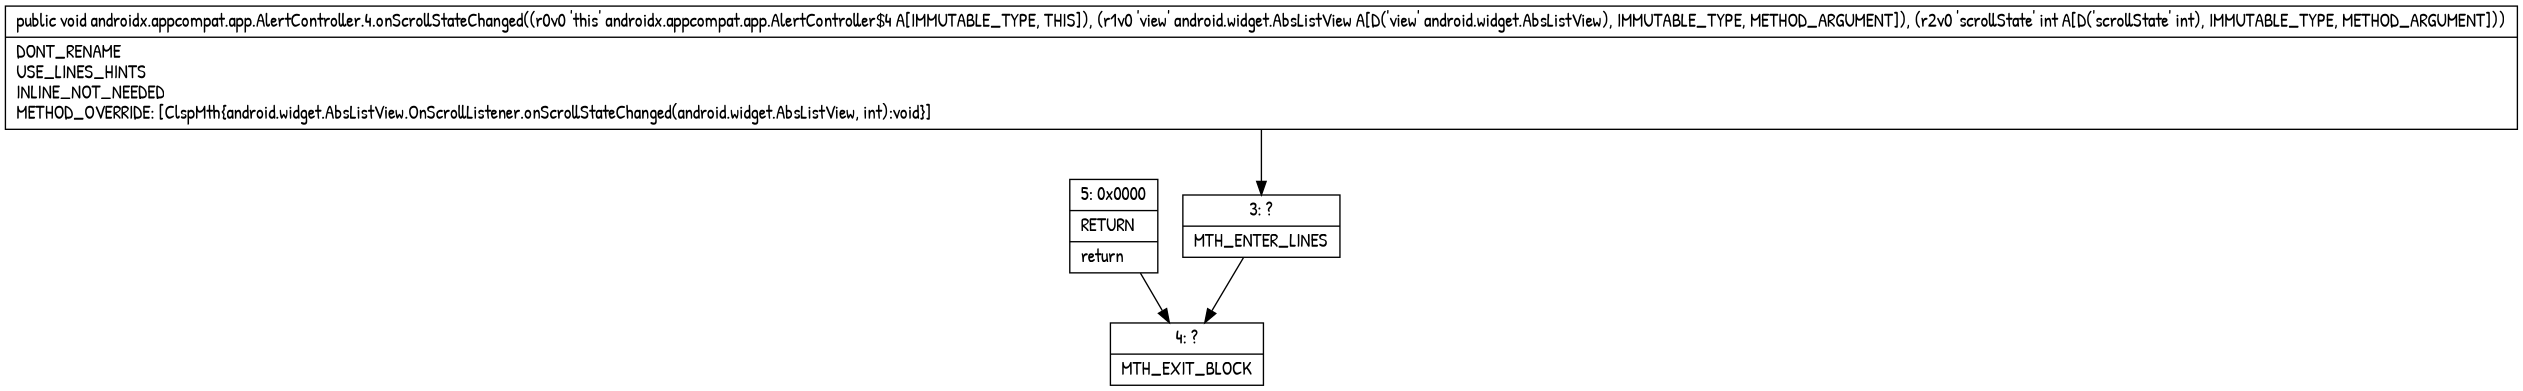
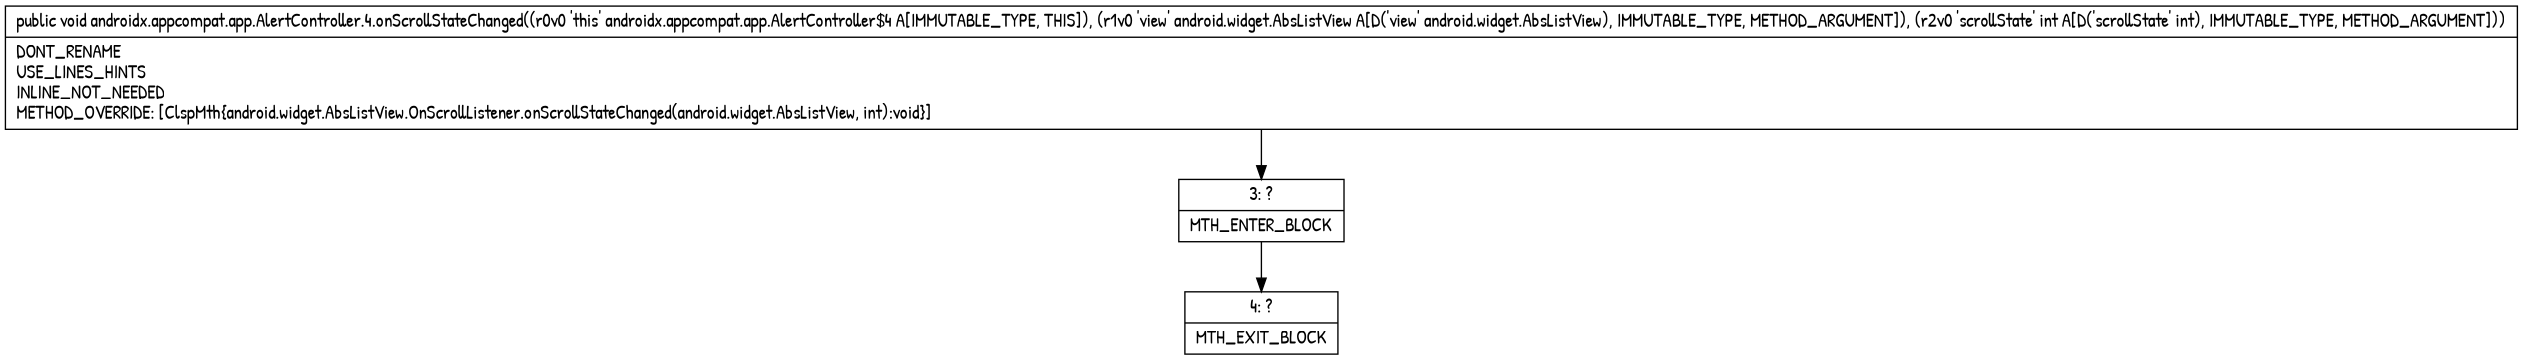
(1114, 226) -> none
(1261, 241) -> (1261, 225)
